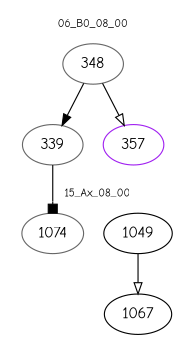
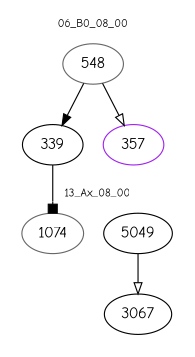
(93, 64) -> (93, 64)
(53, 145) -> (53, 145)
(98, 194) -> (98, 194)
(138, 233) -> (138, 233)
(138, 314) -> (138, 314)
